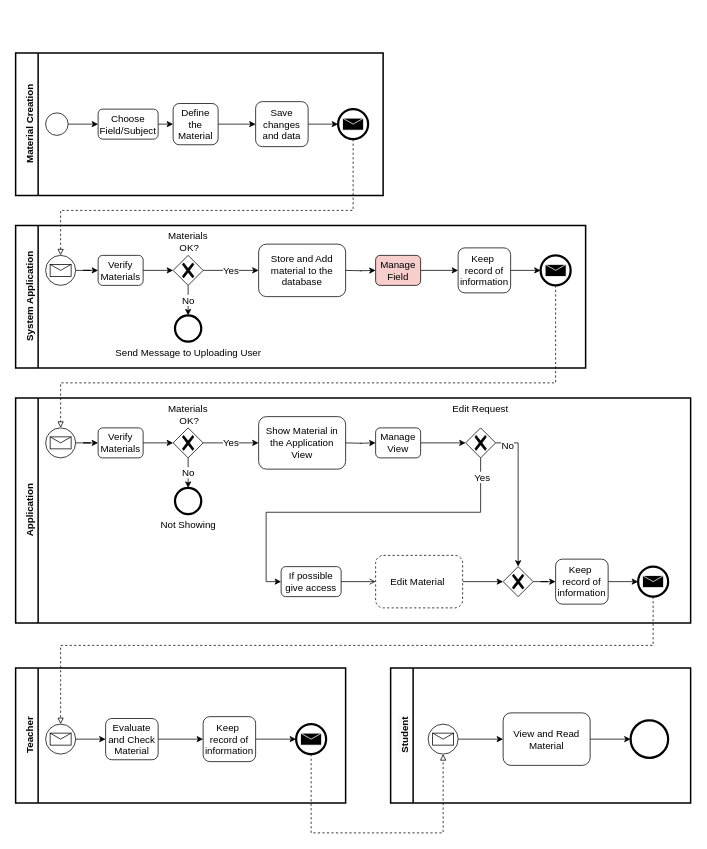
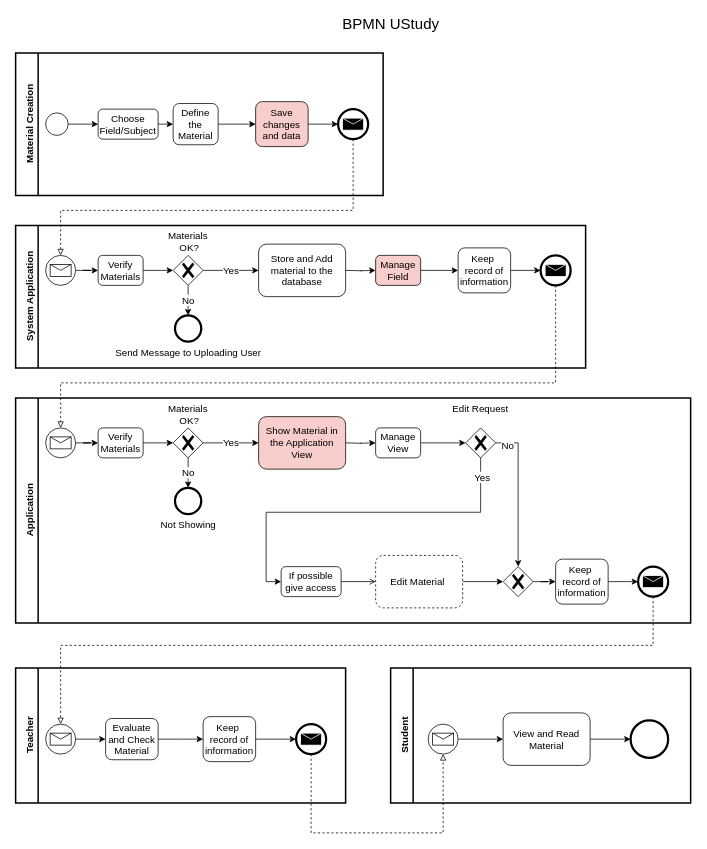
none -> (390, 23)
(282, 124) -> (282, 124)
(302, 443) -> (302, 443)
